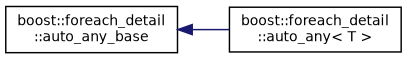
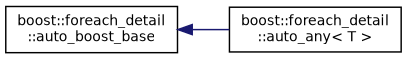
(92, 30) -> (92, 30)
